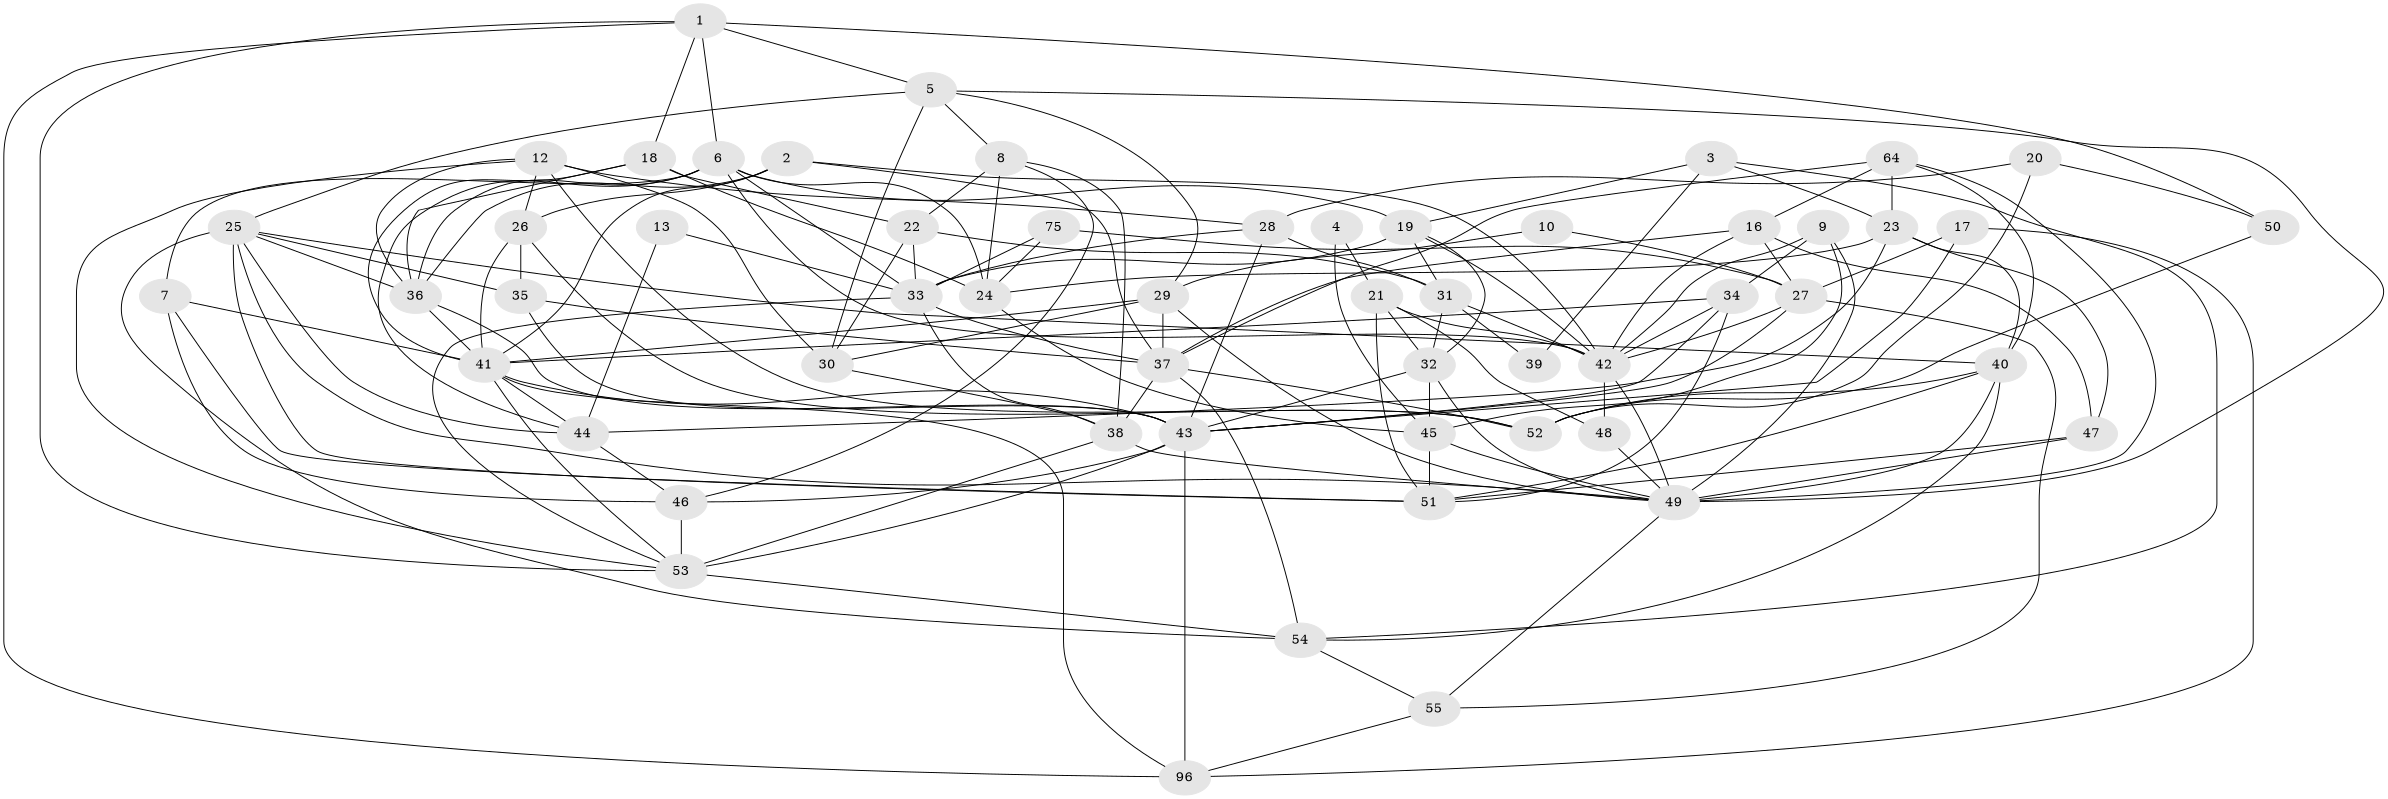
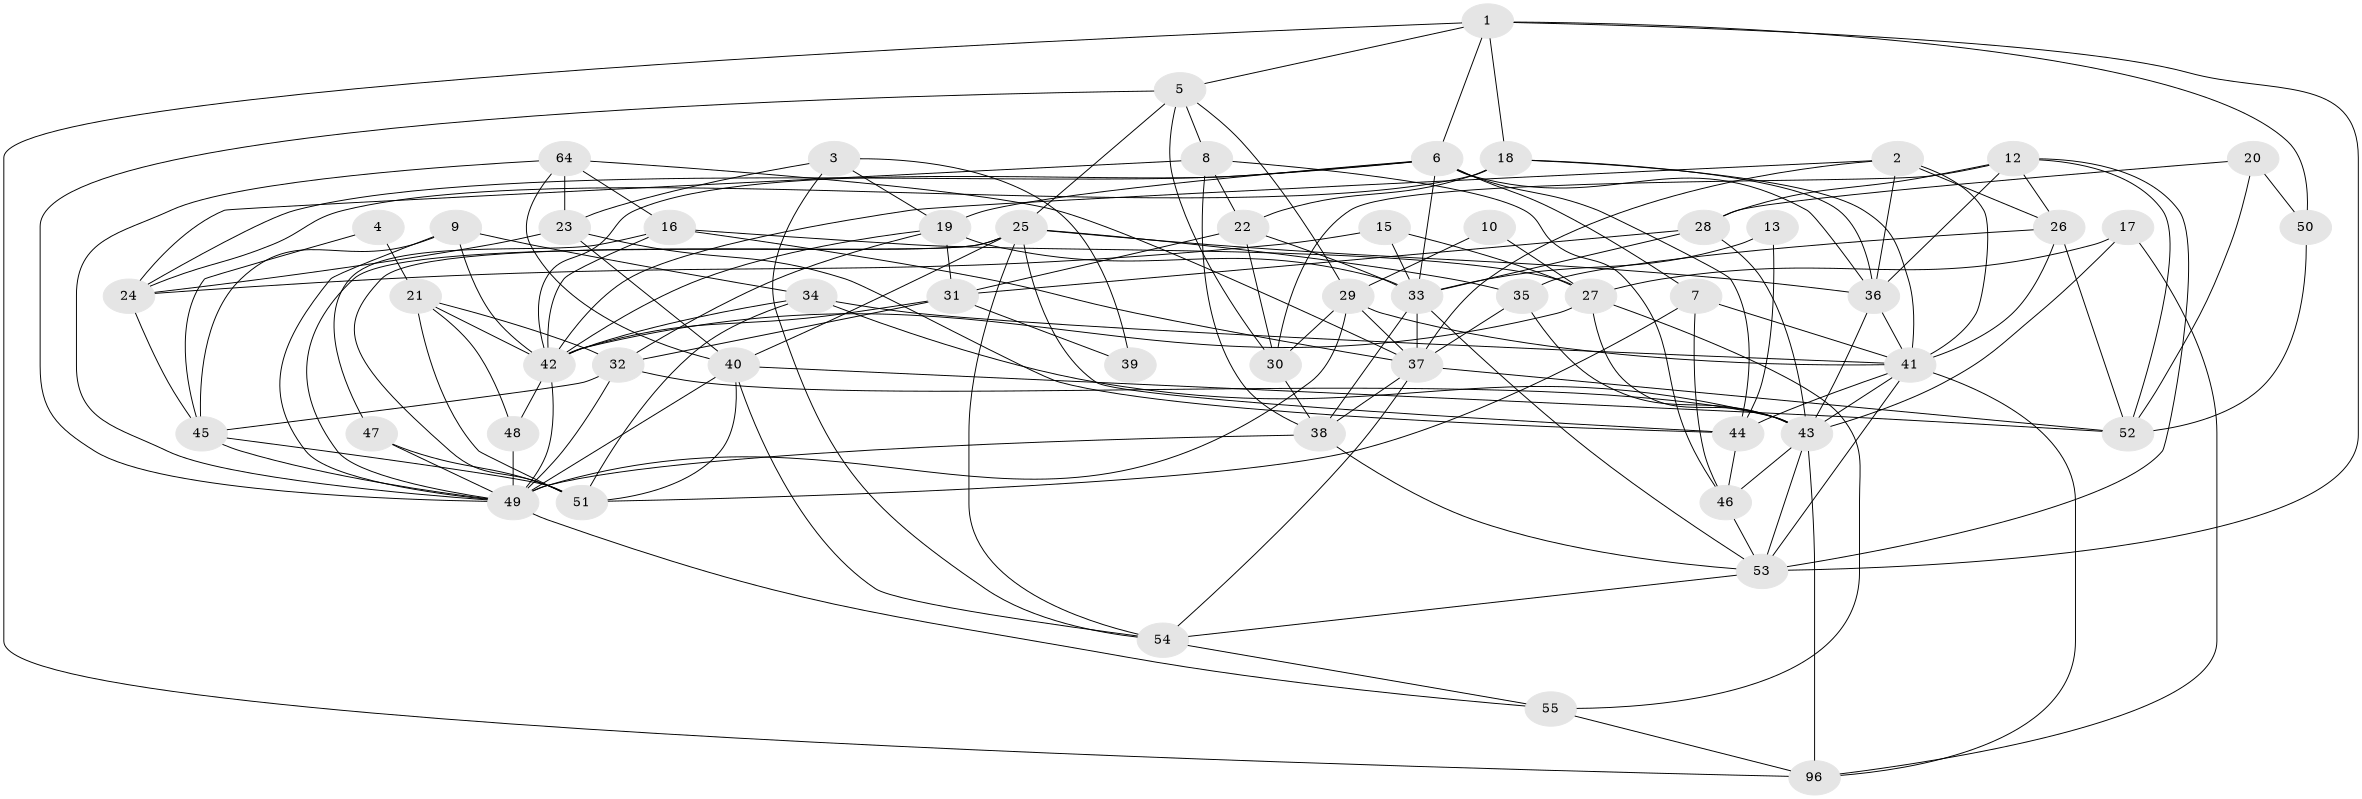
(1054, 227) -> (1385, 227)
(2054, 288) -> none
